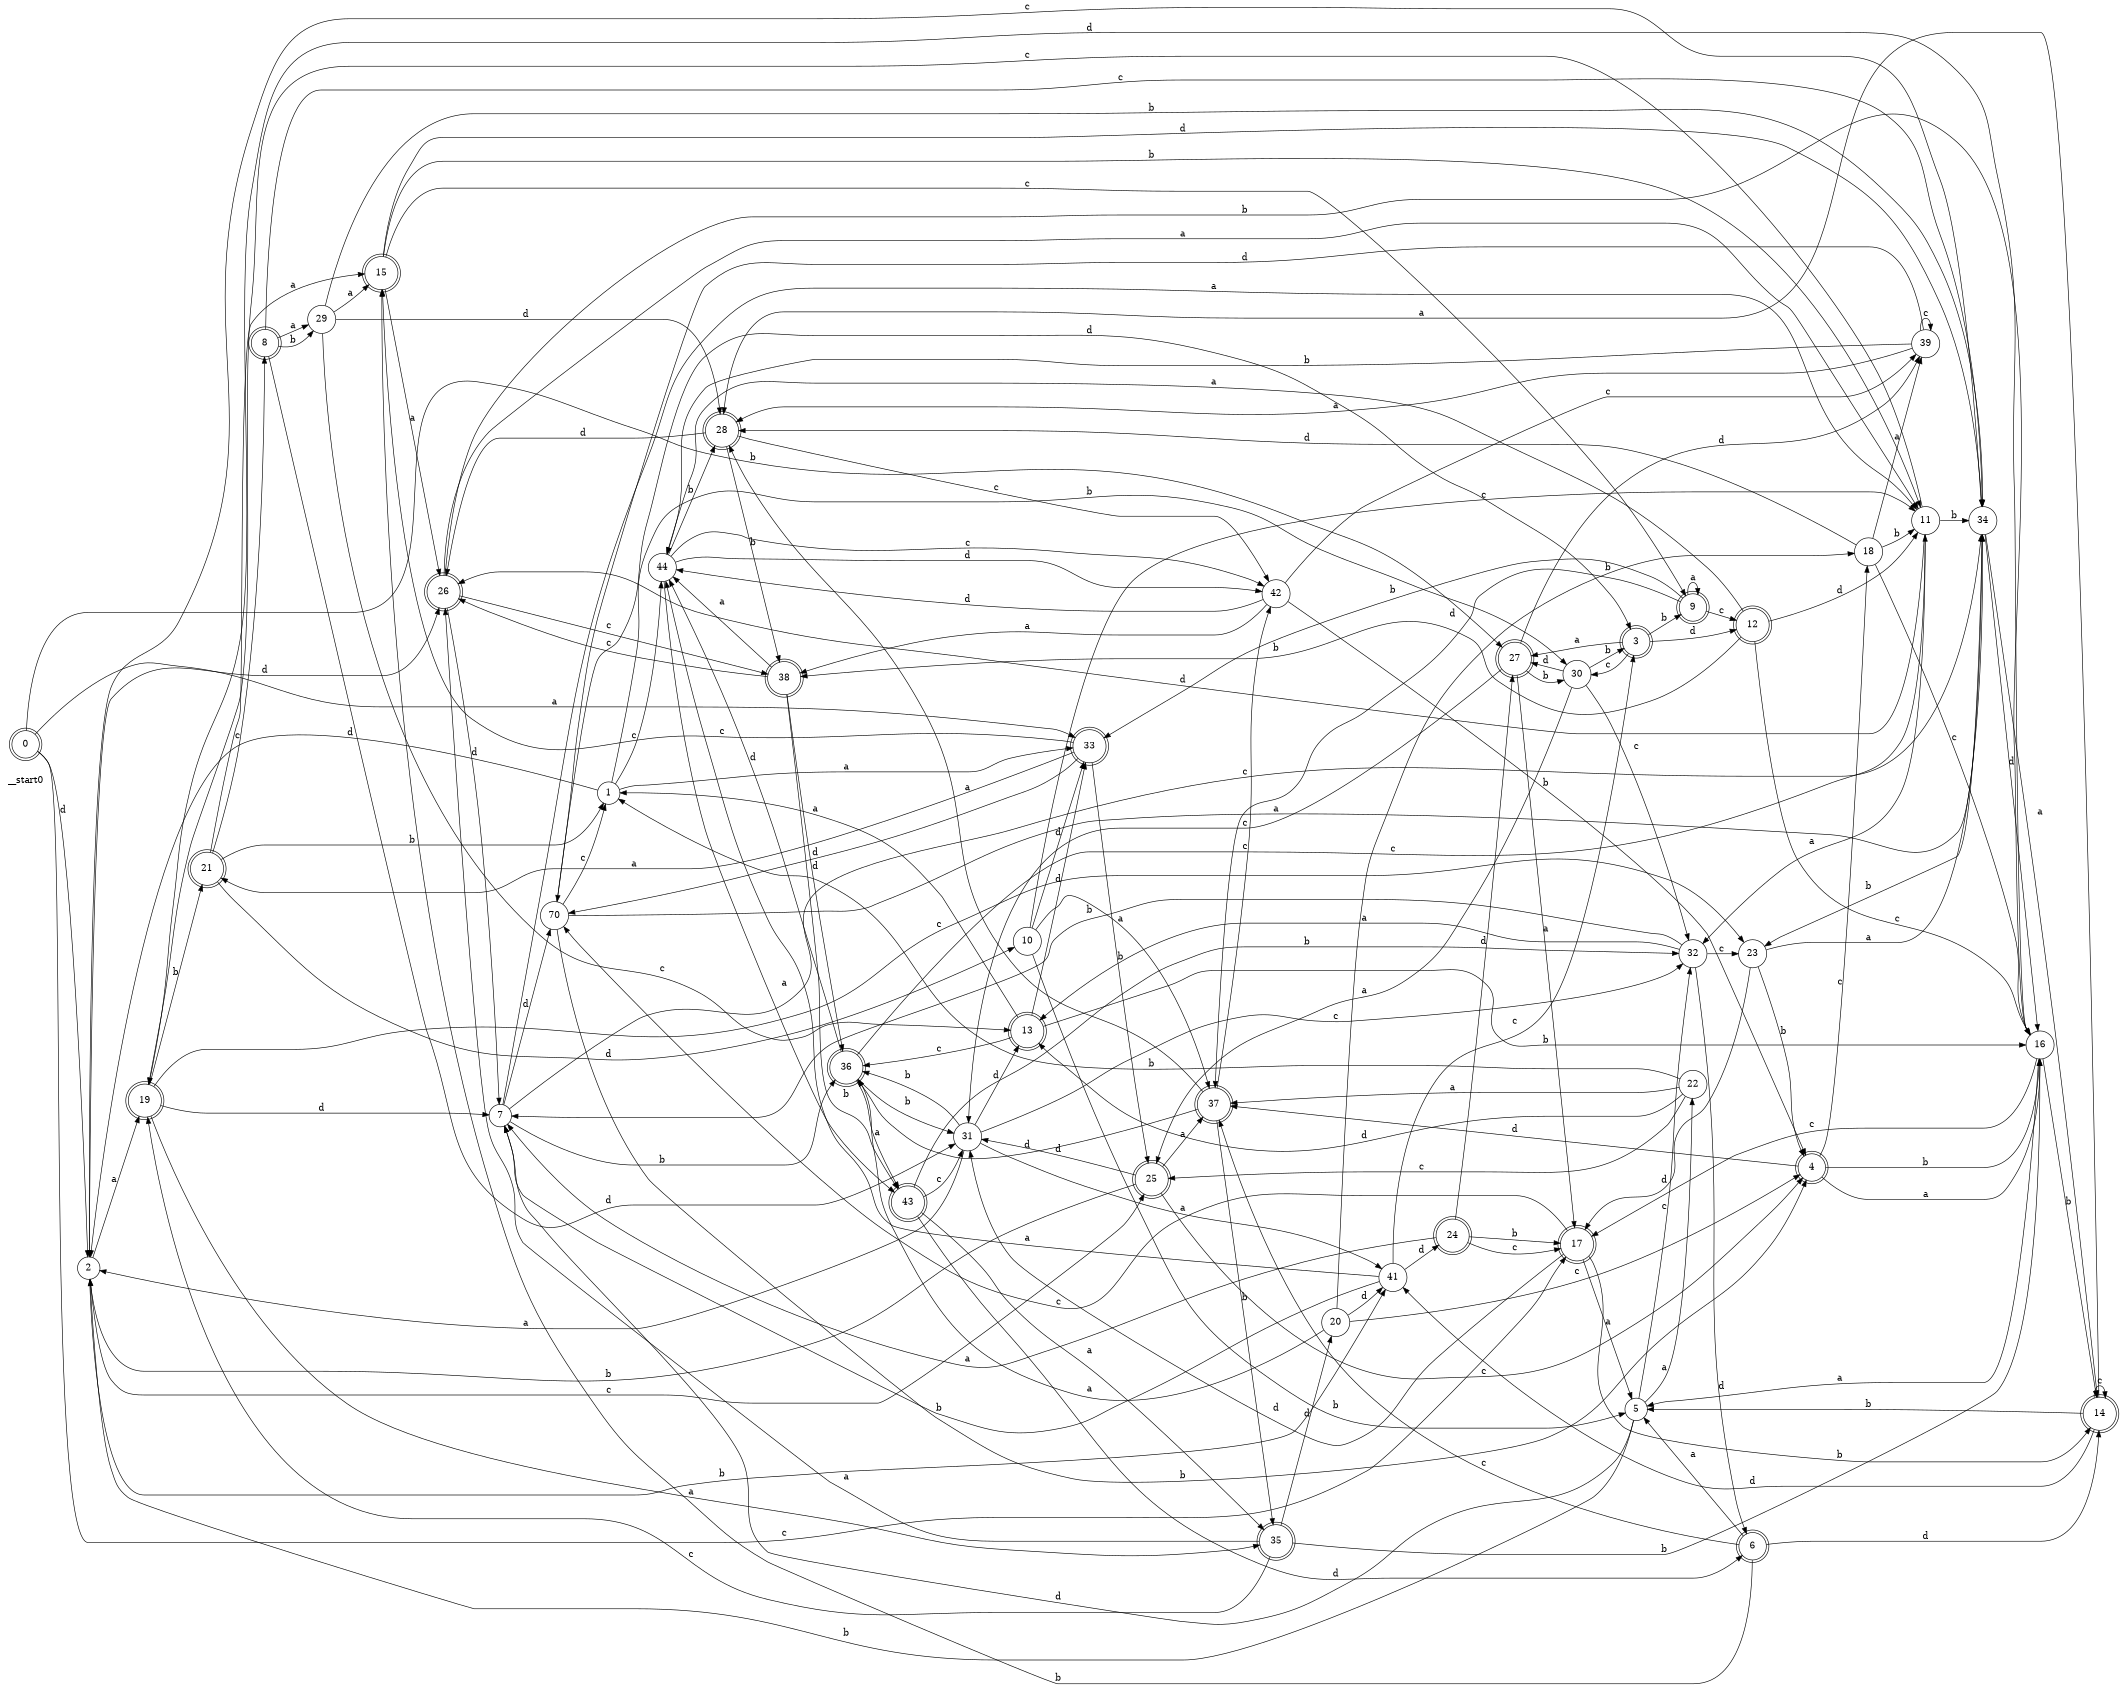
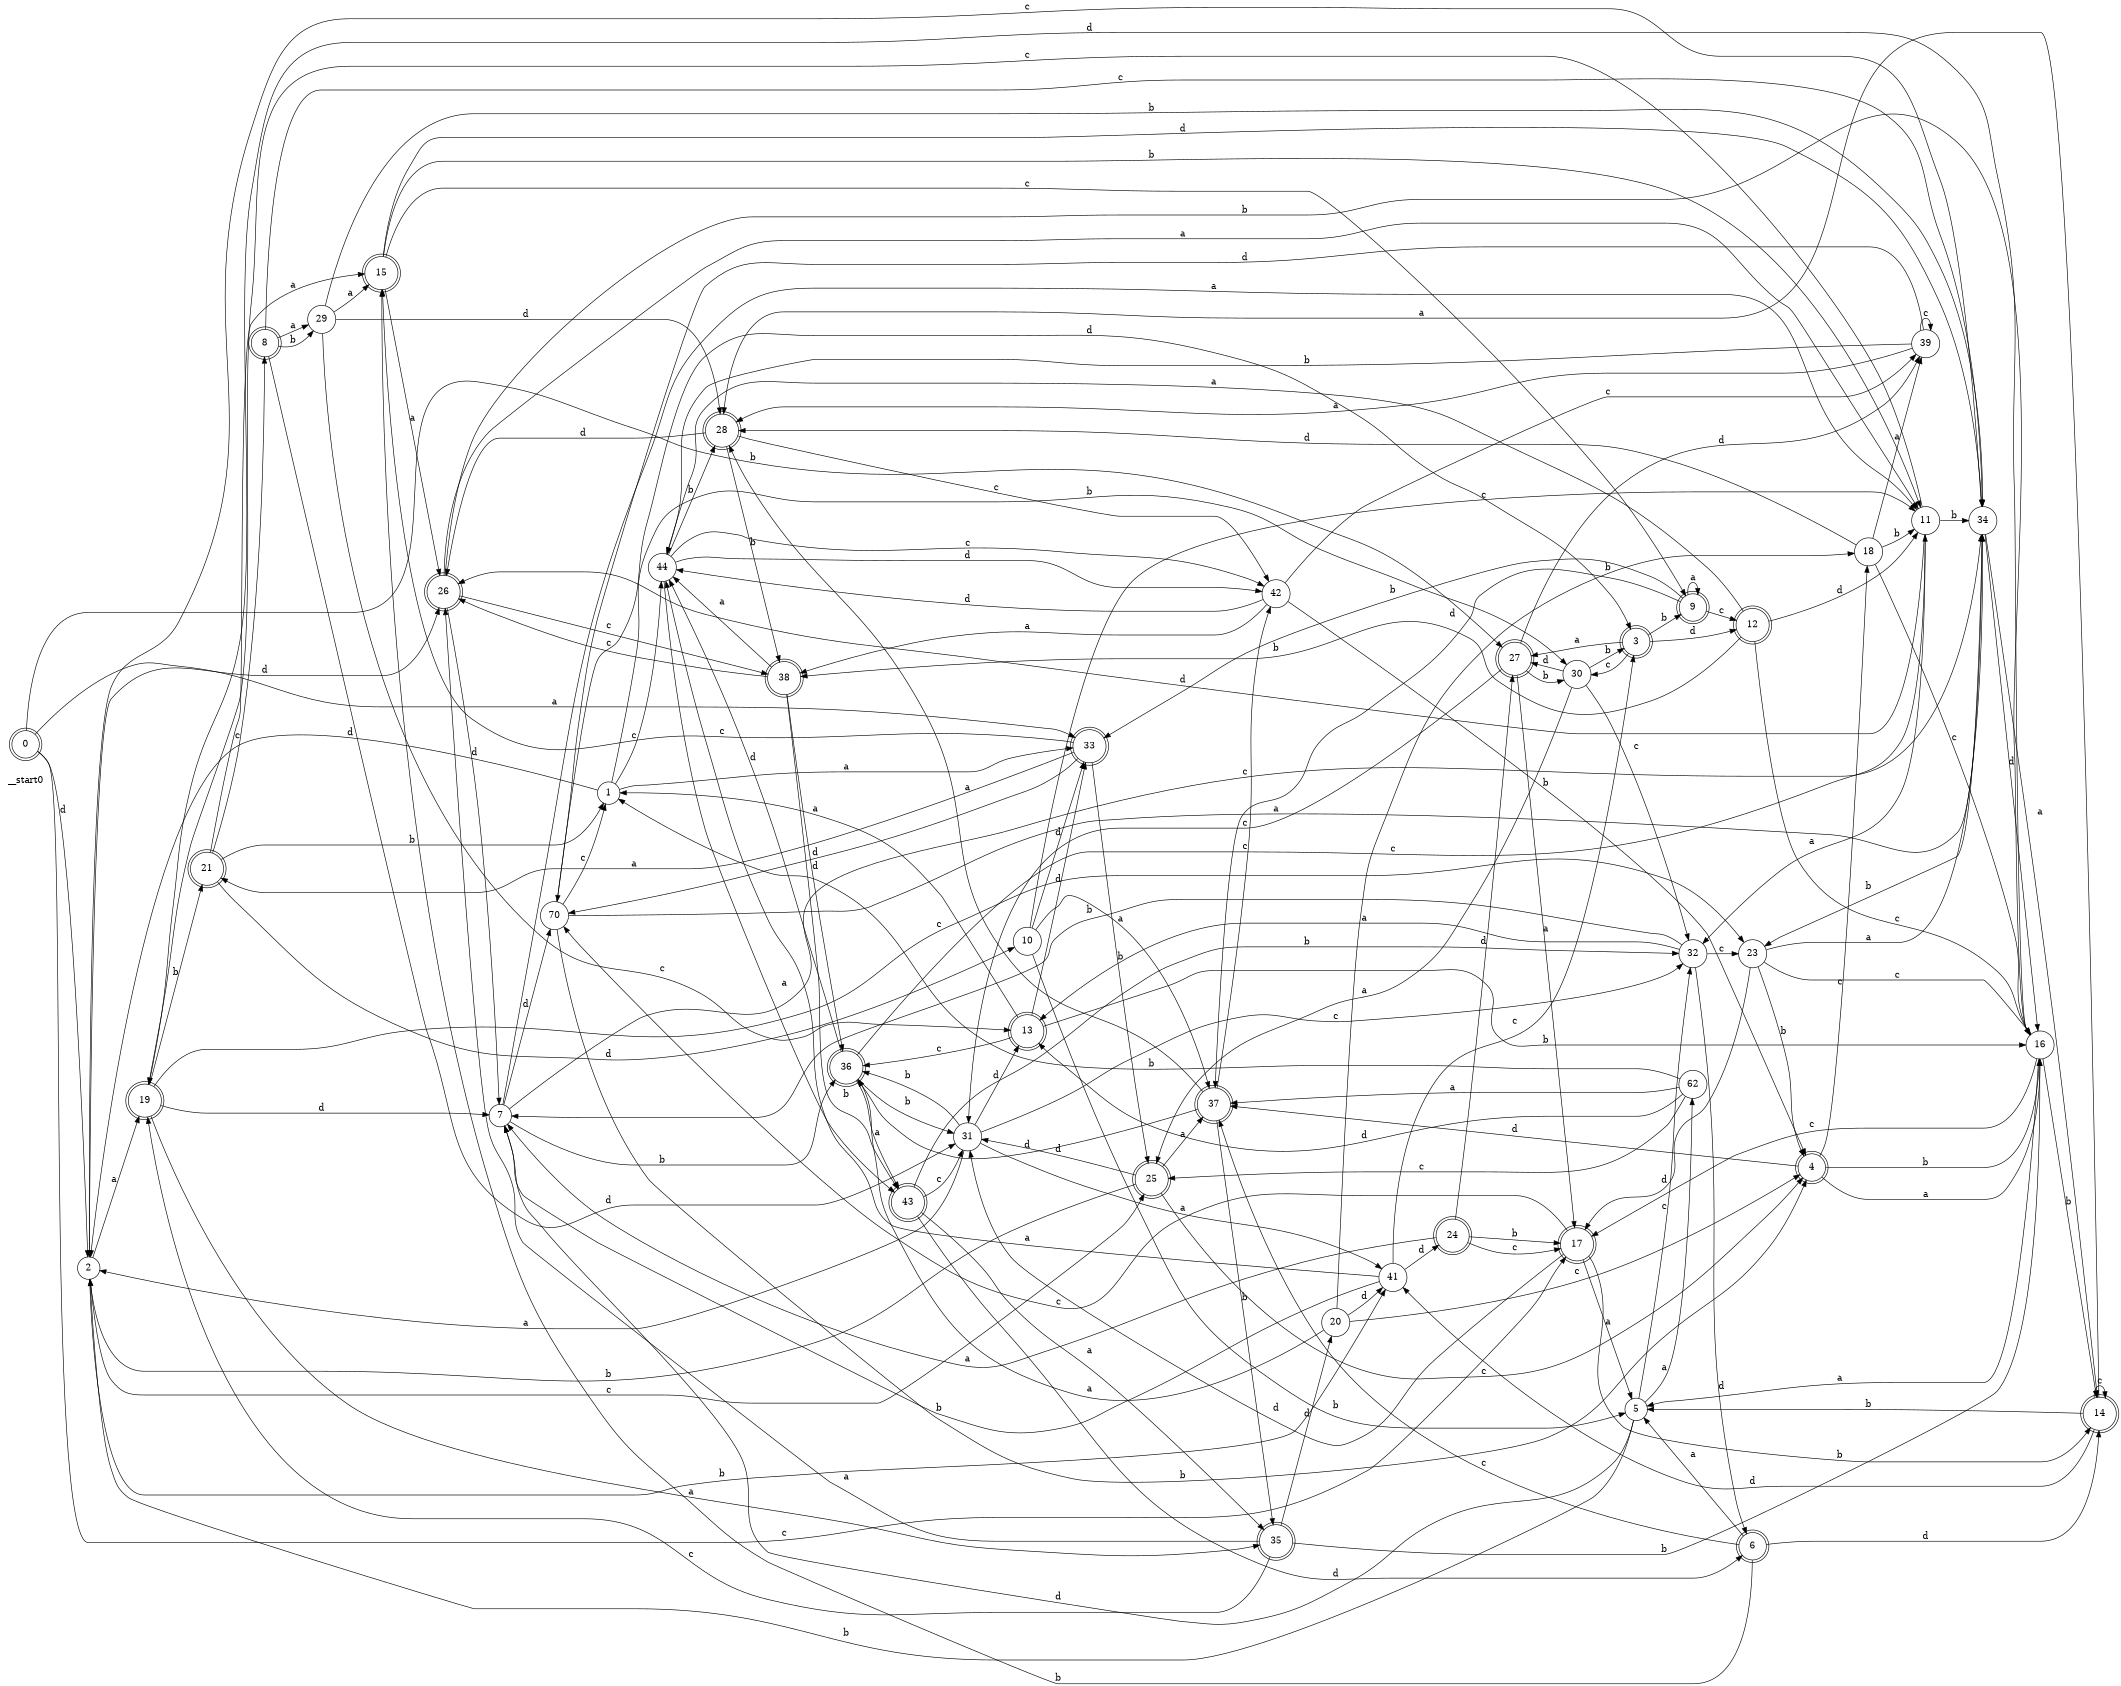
none -> (1905, 980)
(1693, 1084) -> (1693, 1084)
